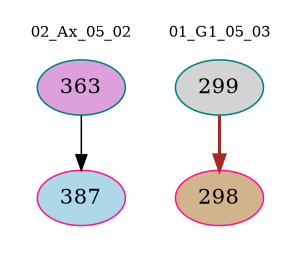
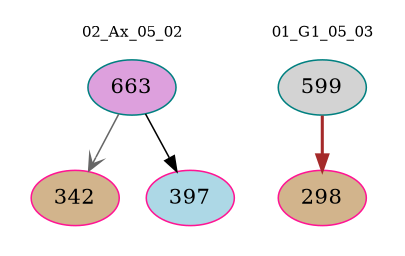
(81, 87) -> (132, 87)
(219, 87) -> (322, 87)
none -> (75, 198)
(81, 198) -> (190, 198)
